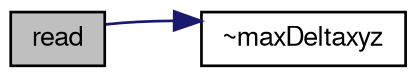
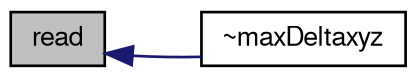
(140, 22) -> (167, 57)
